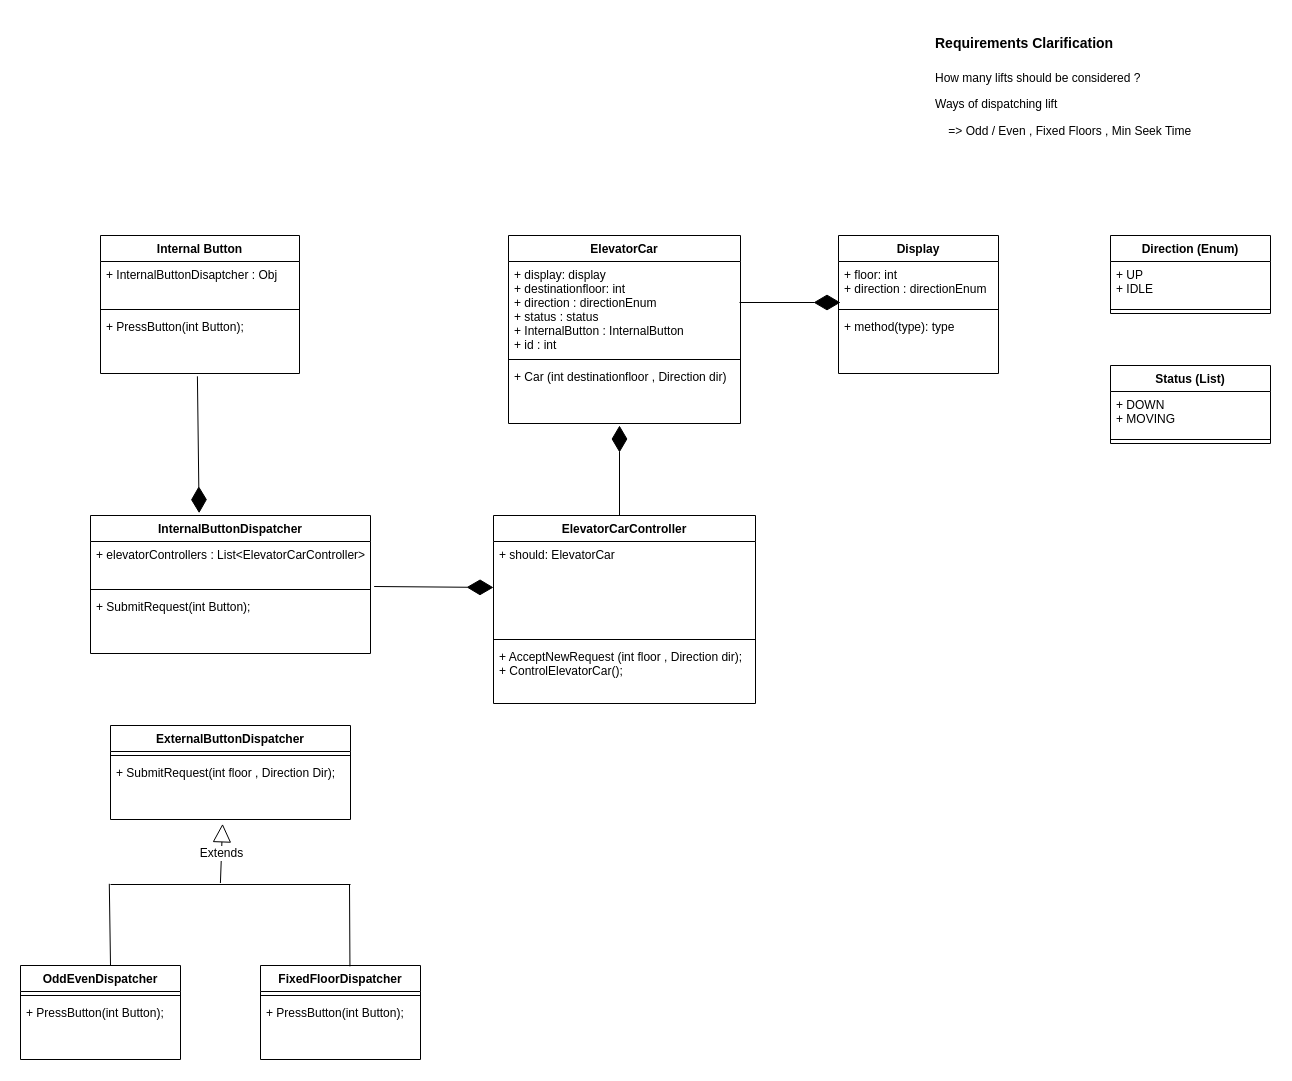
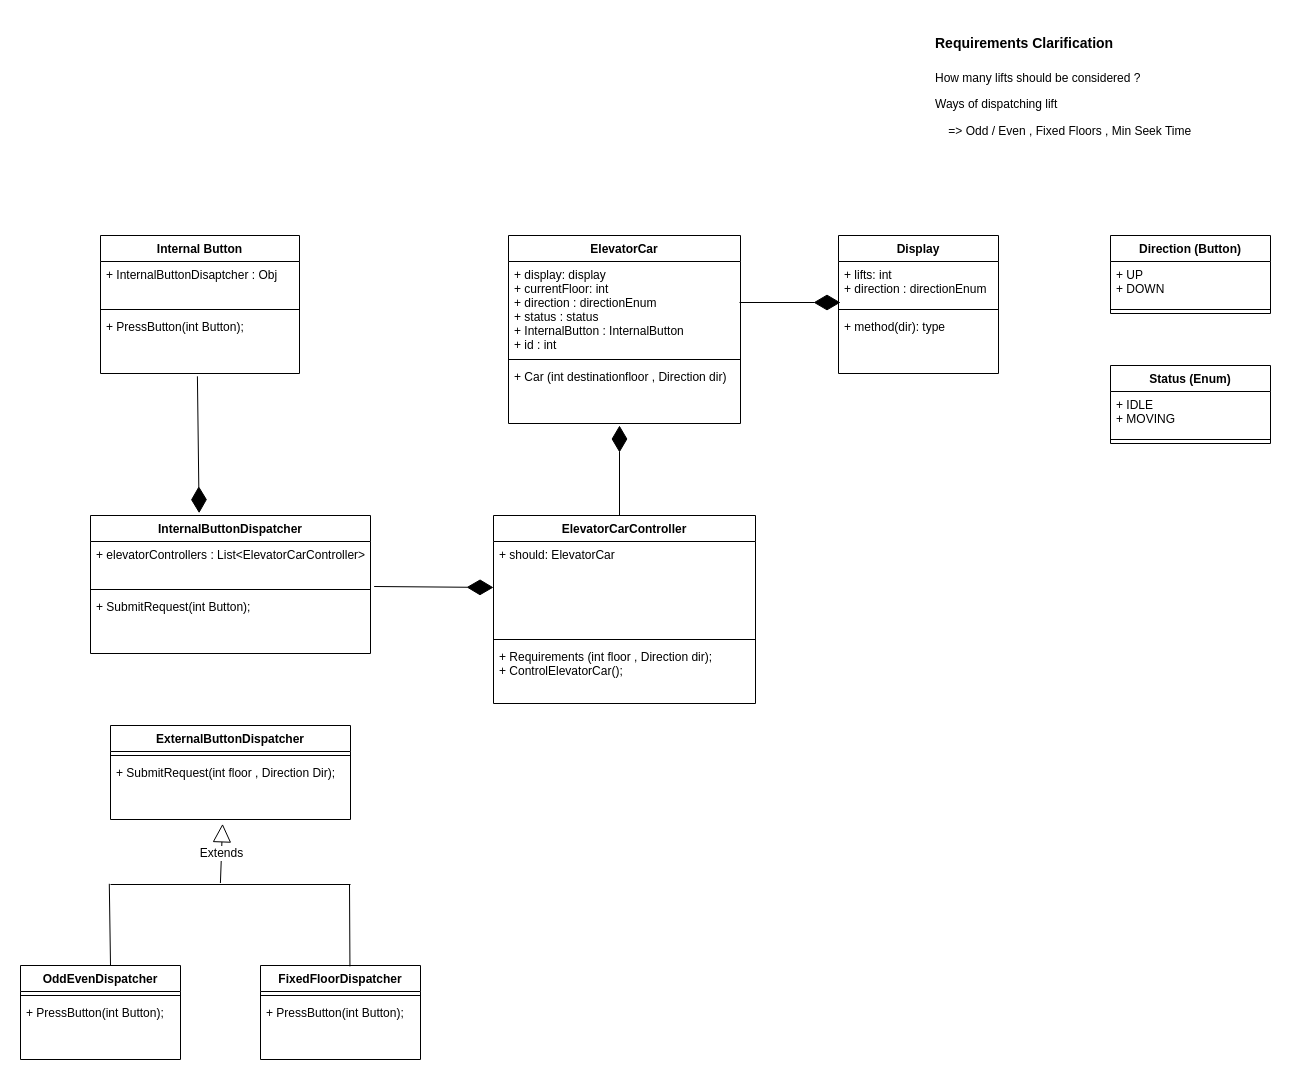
(1190, 249) -> (1190, 249)
(564, 275) -> (564, 275)
(877, 275) -> (875, 275)
(1128, 275) -> (1128, 275)
(907, 327) -> (902, 327)
(1190, 379) -> (1190, 379)
(1135, 405) -> (1135, 405)
(637, 657) -> (622, 657)
